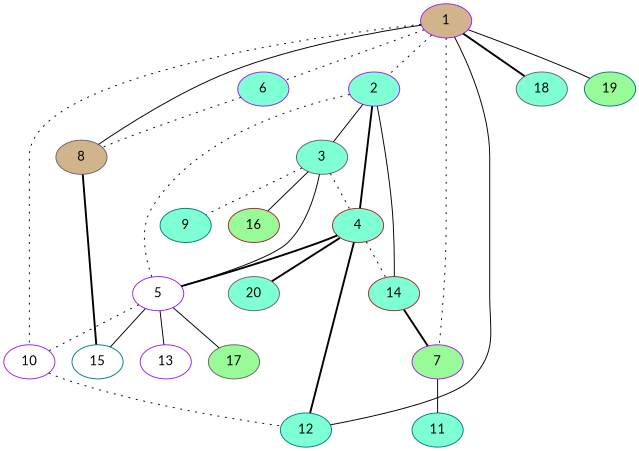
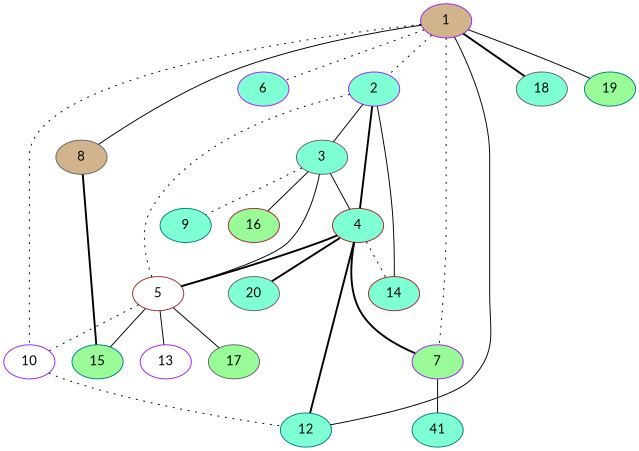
(171, 121) -> none
(340, 191) -> (340, 191)
(158, 294) -> (158, 294)
(416, 328) -> (360, 311)
(98, 362) -> (98, 362)
(438, 430) -> (438, 430)
